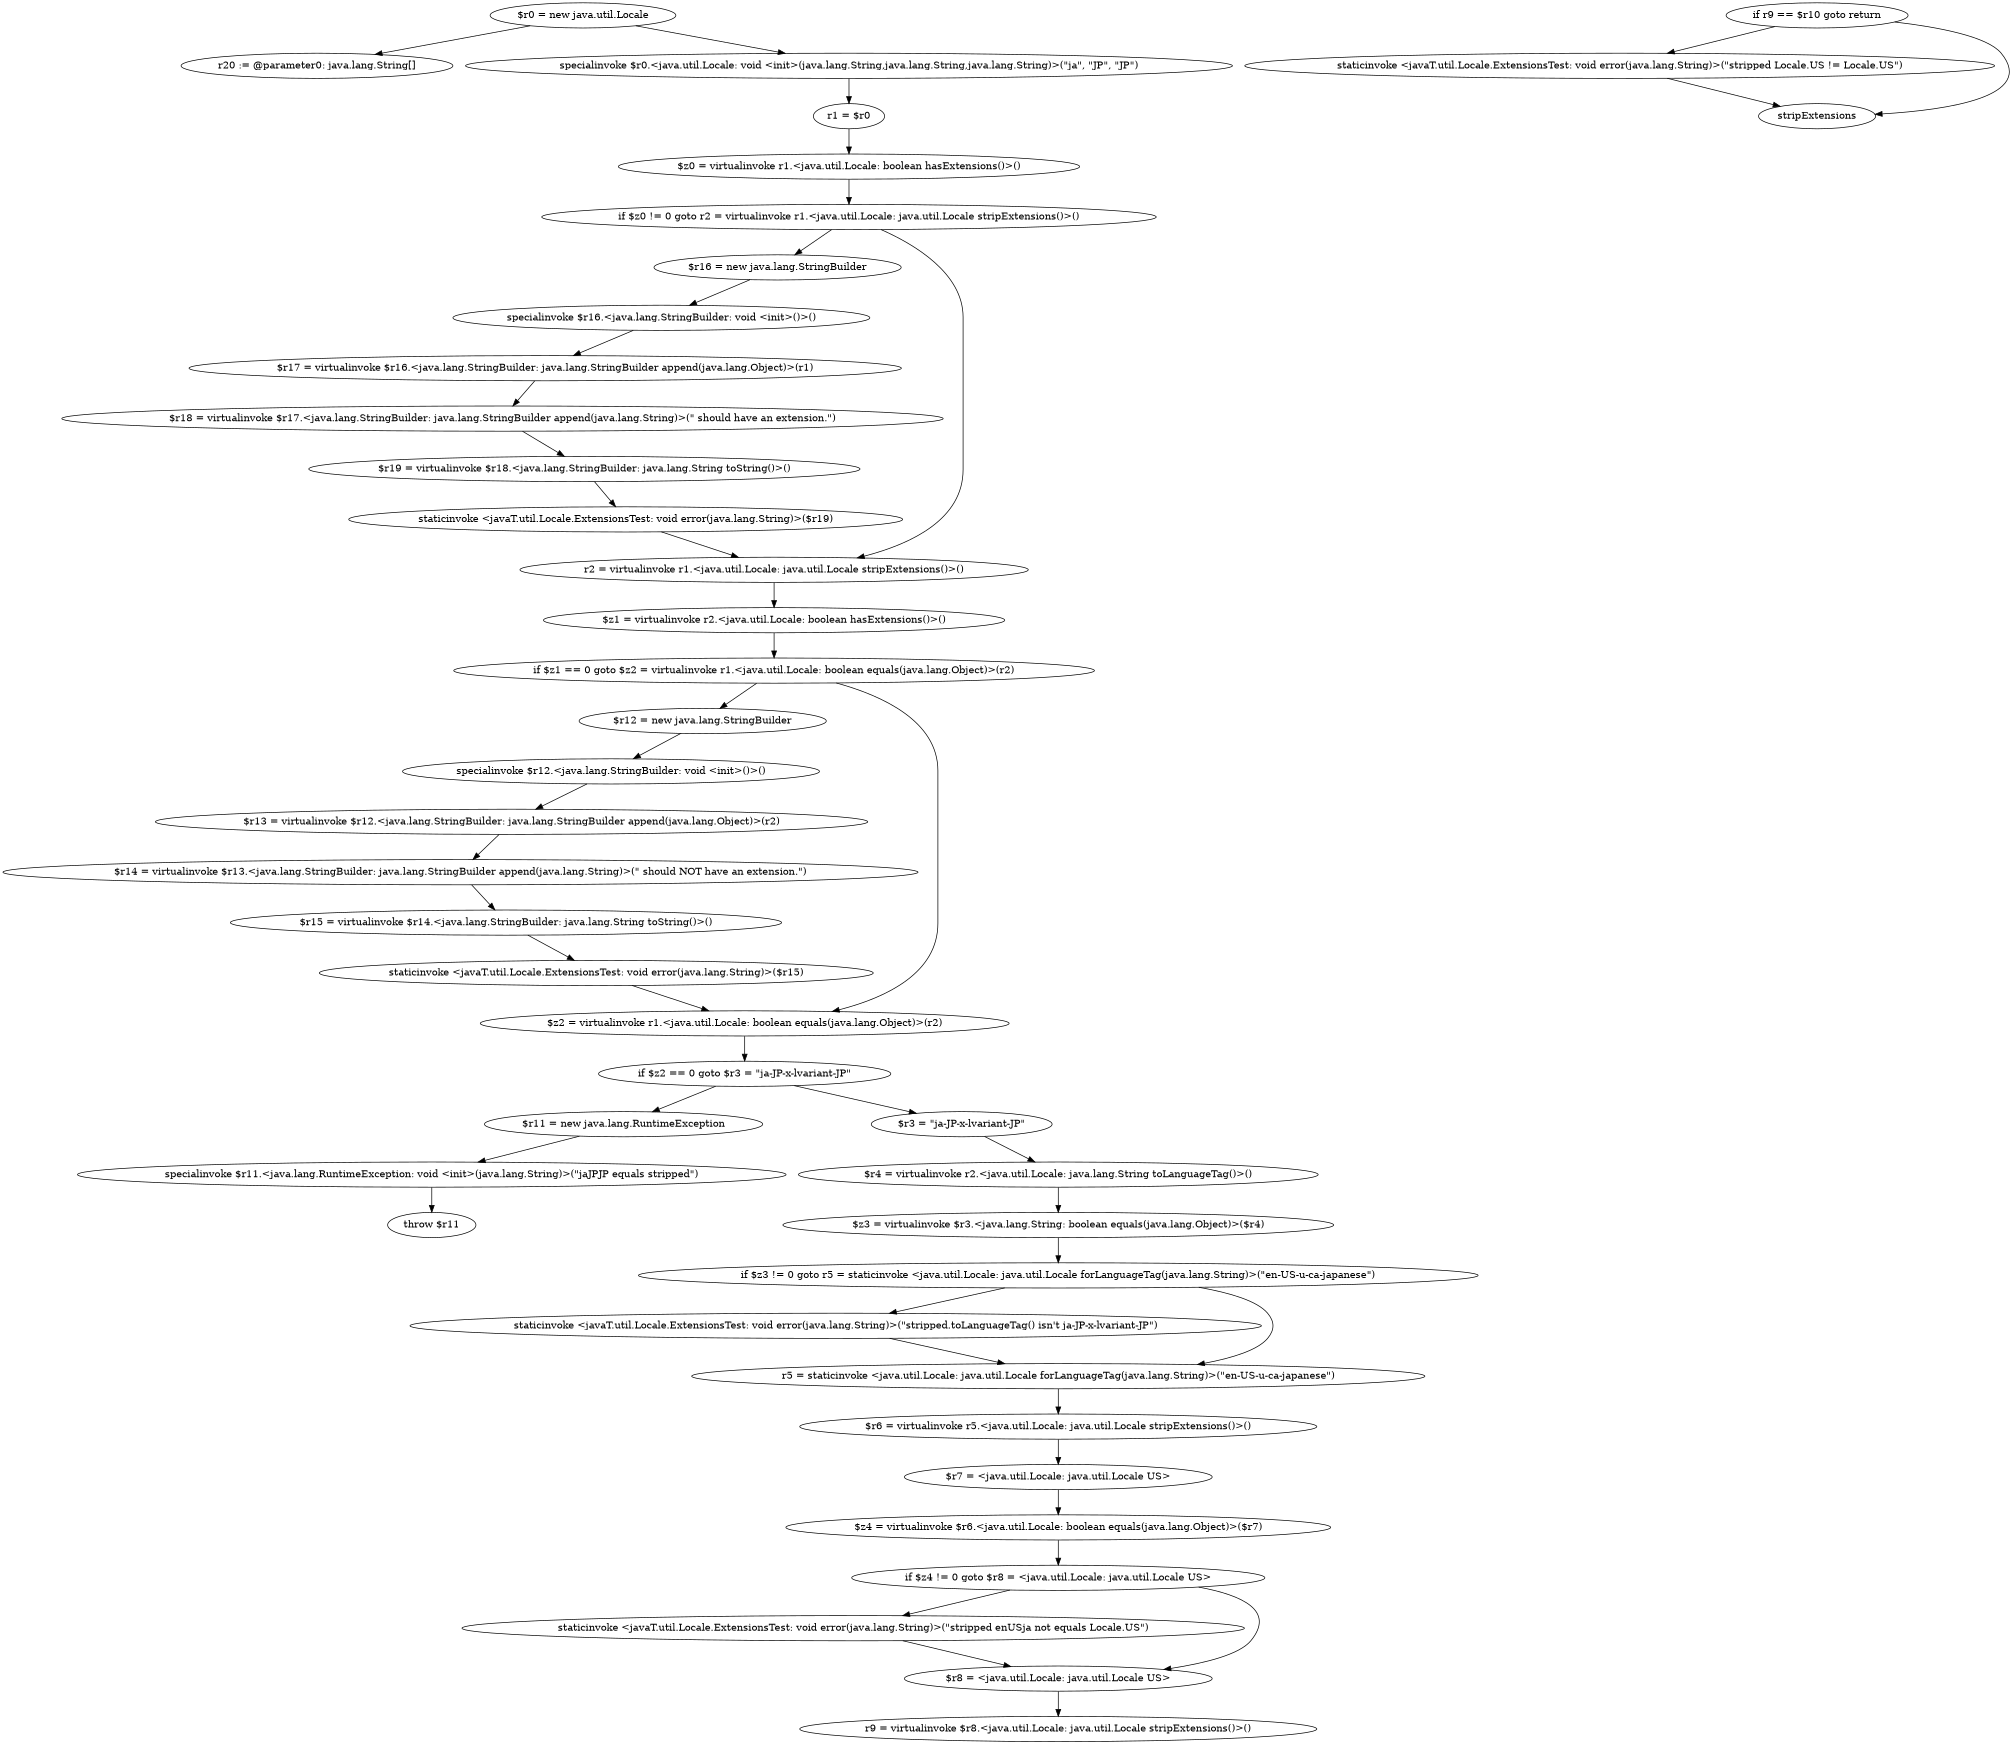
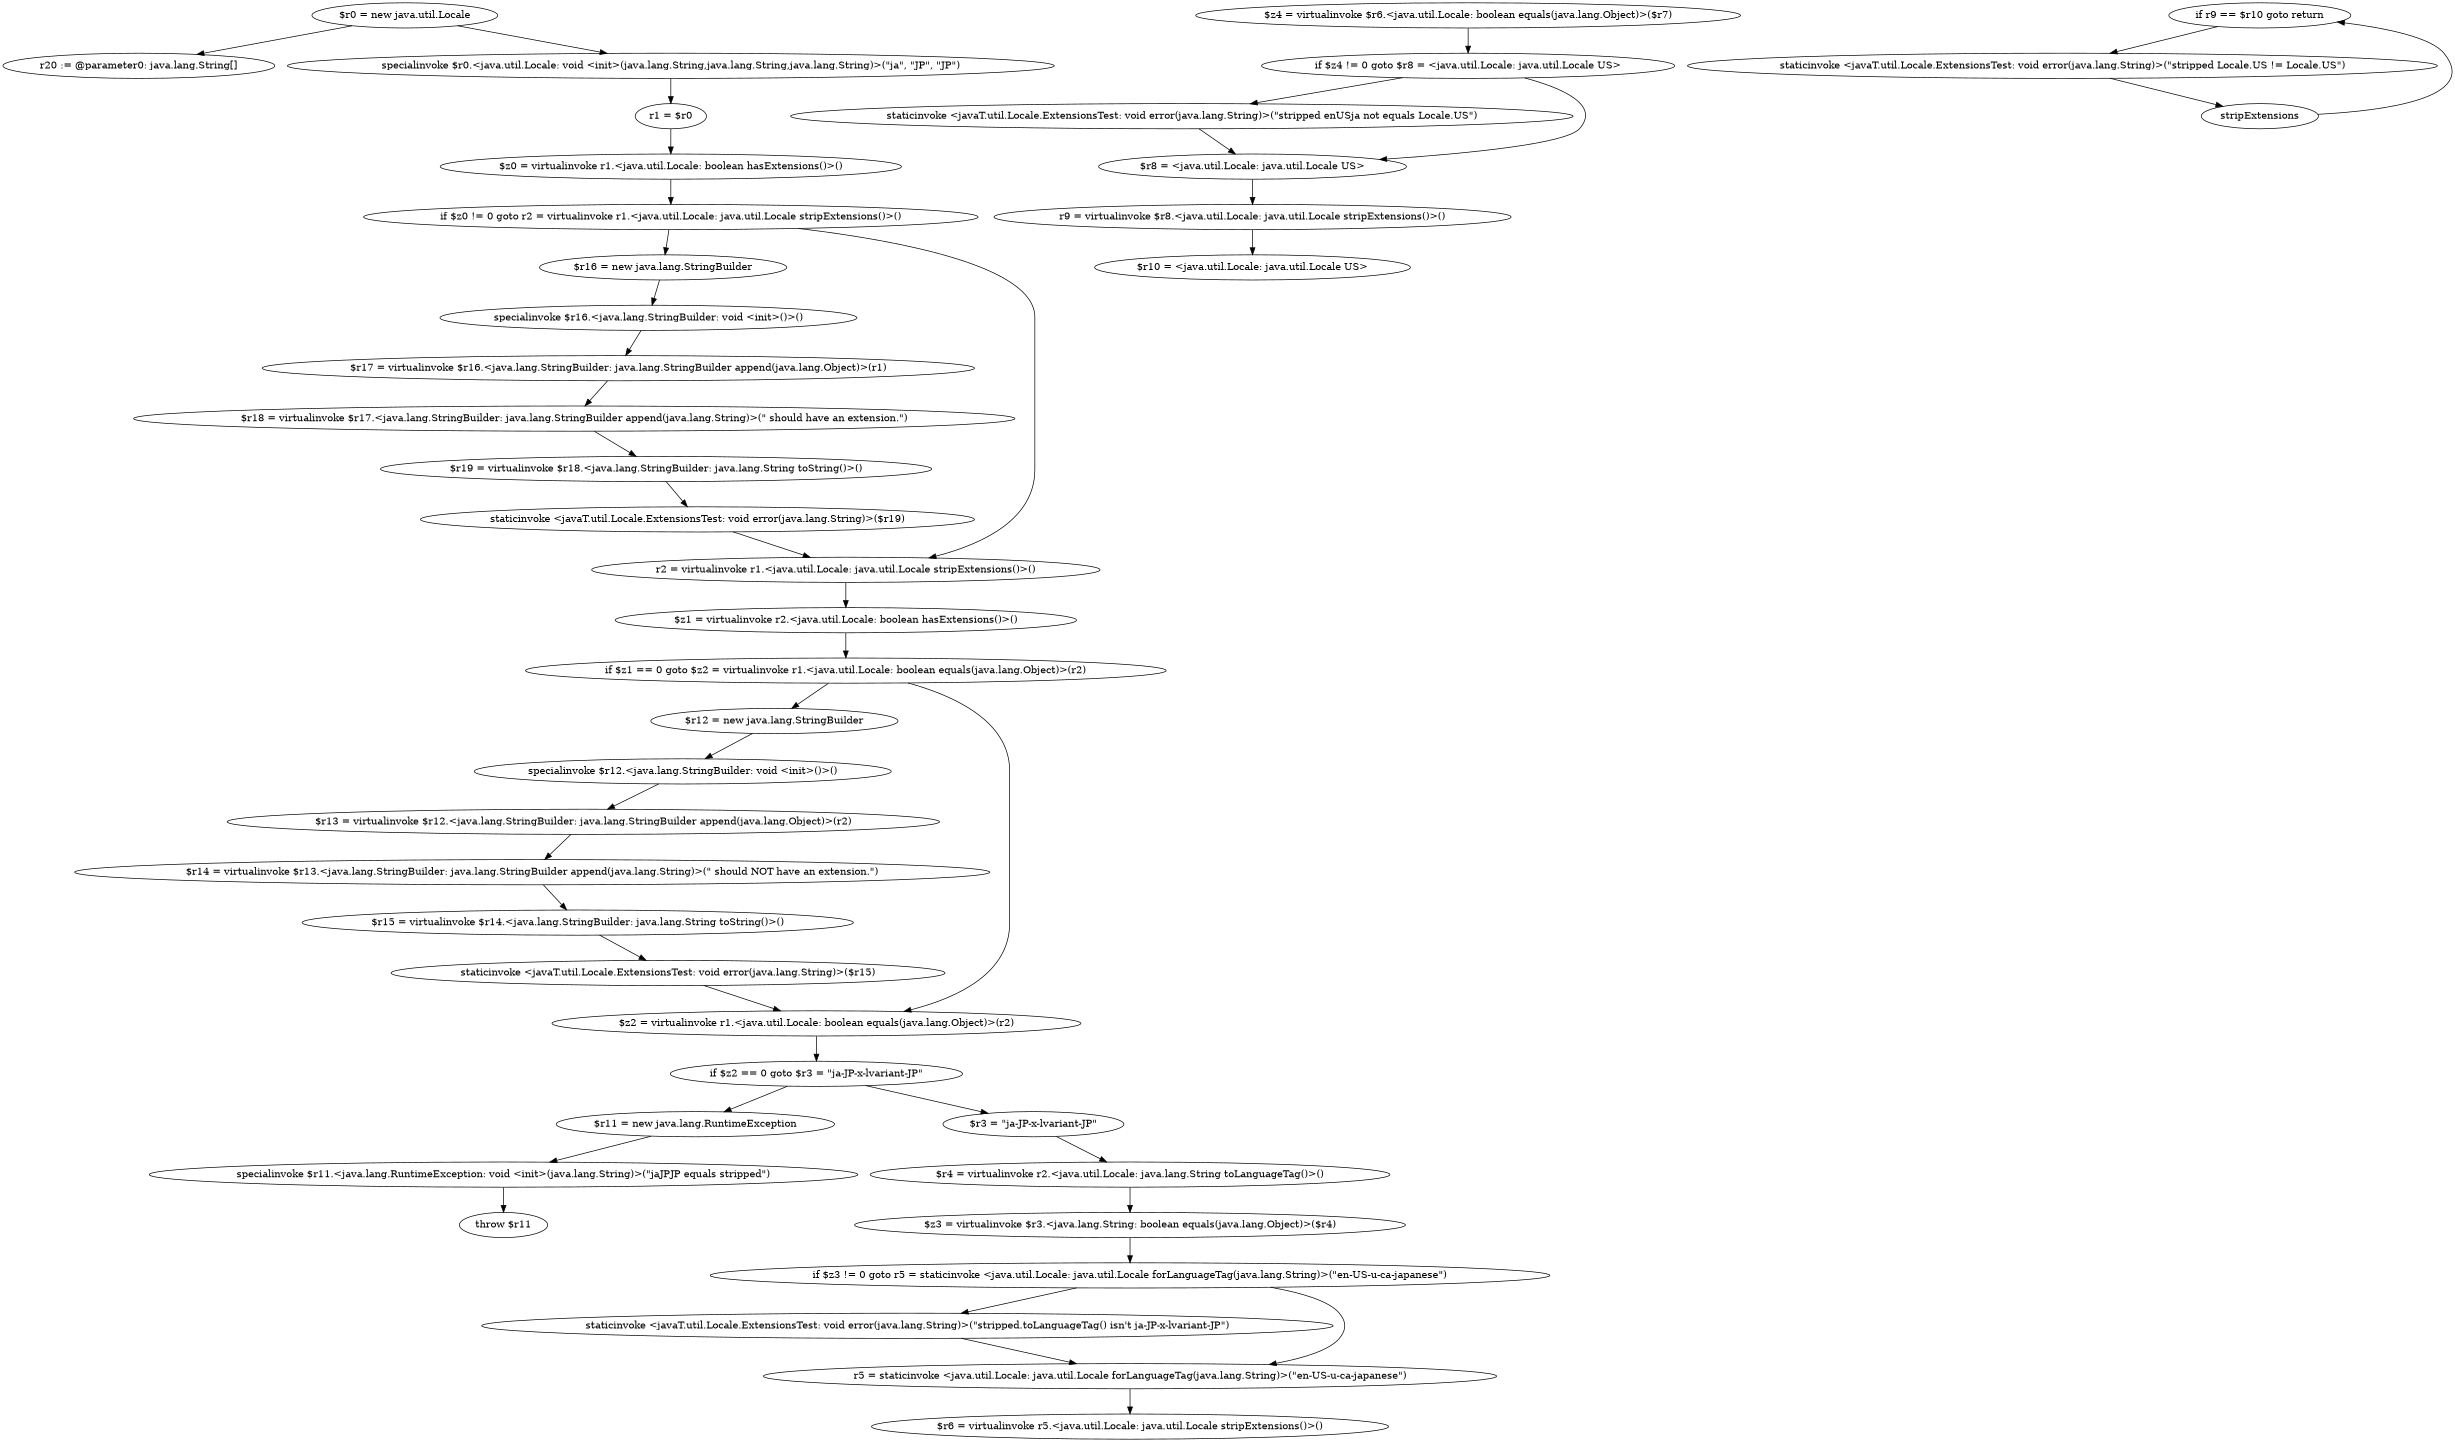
(2008, 76) -> (2448, 82)
none -> (1253, 267)
(1058, 1477) -> none
